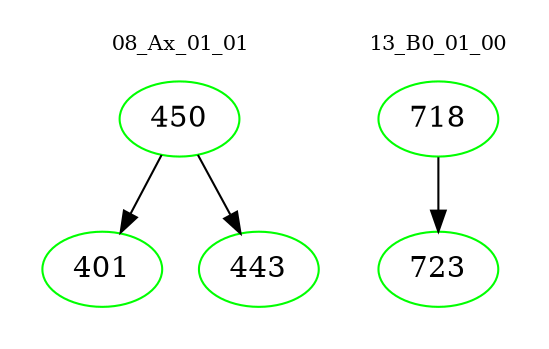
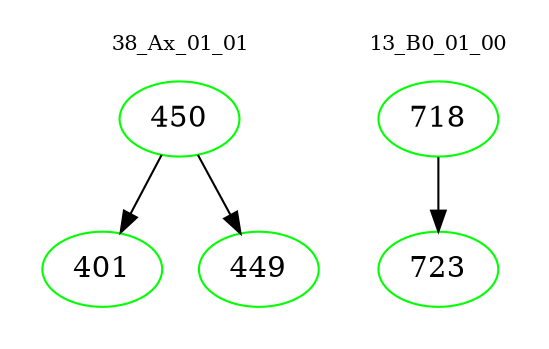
(181, 45) -> (181, 45)
(259, 269) -> (259, 269)
